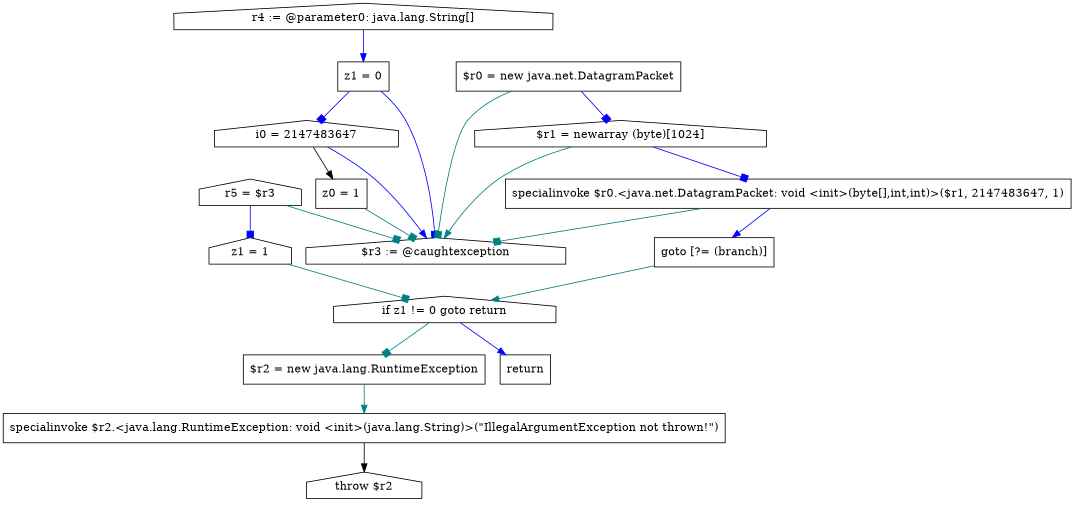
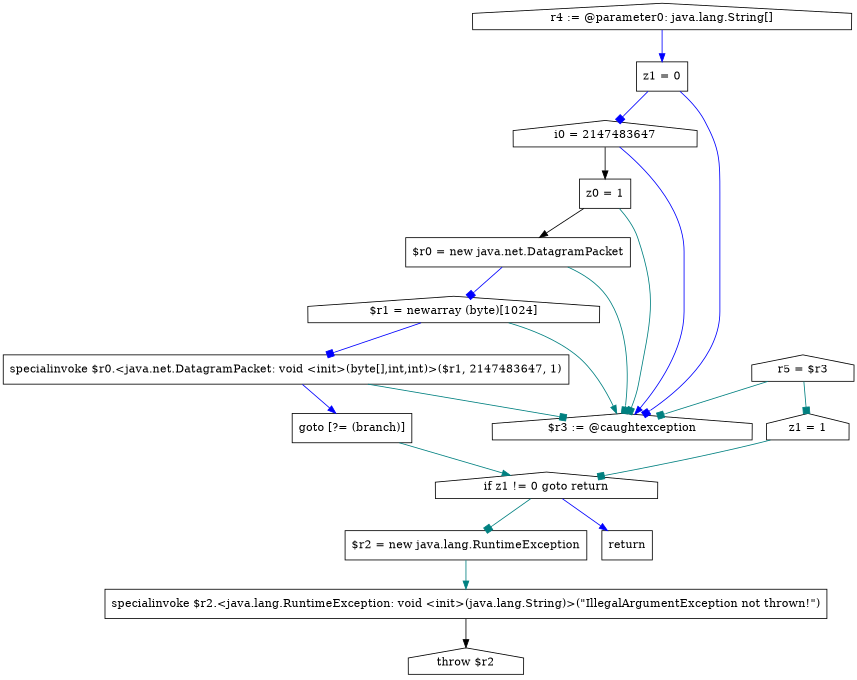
(250, 218) -> (805, 394)
none -> (565, 221)
